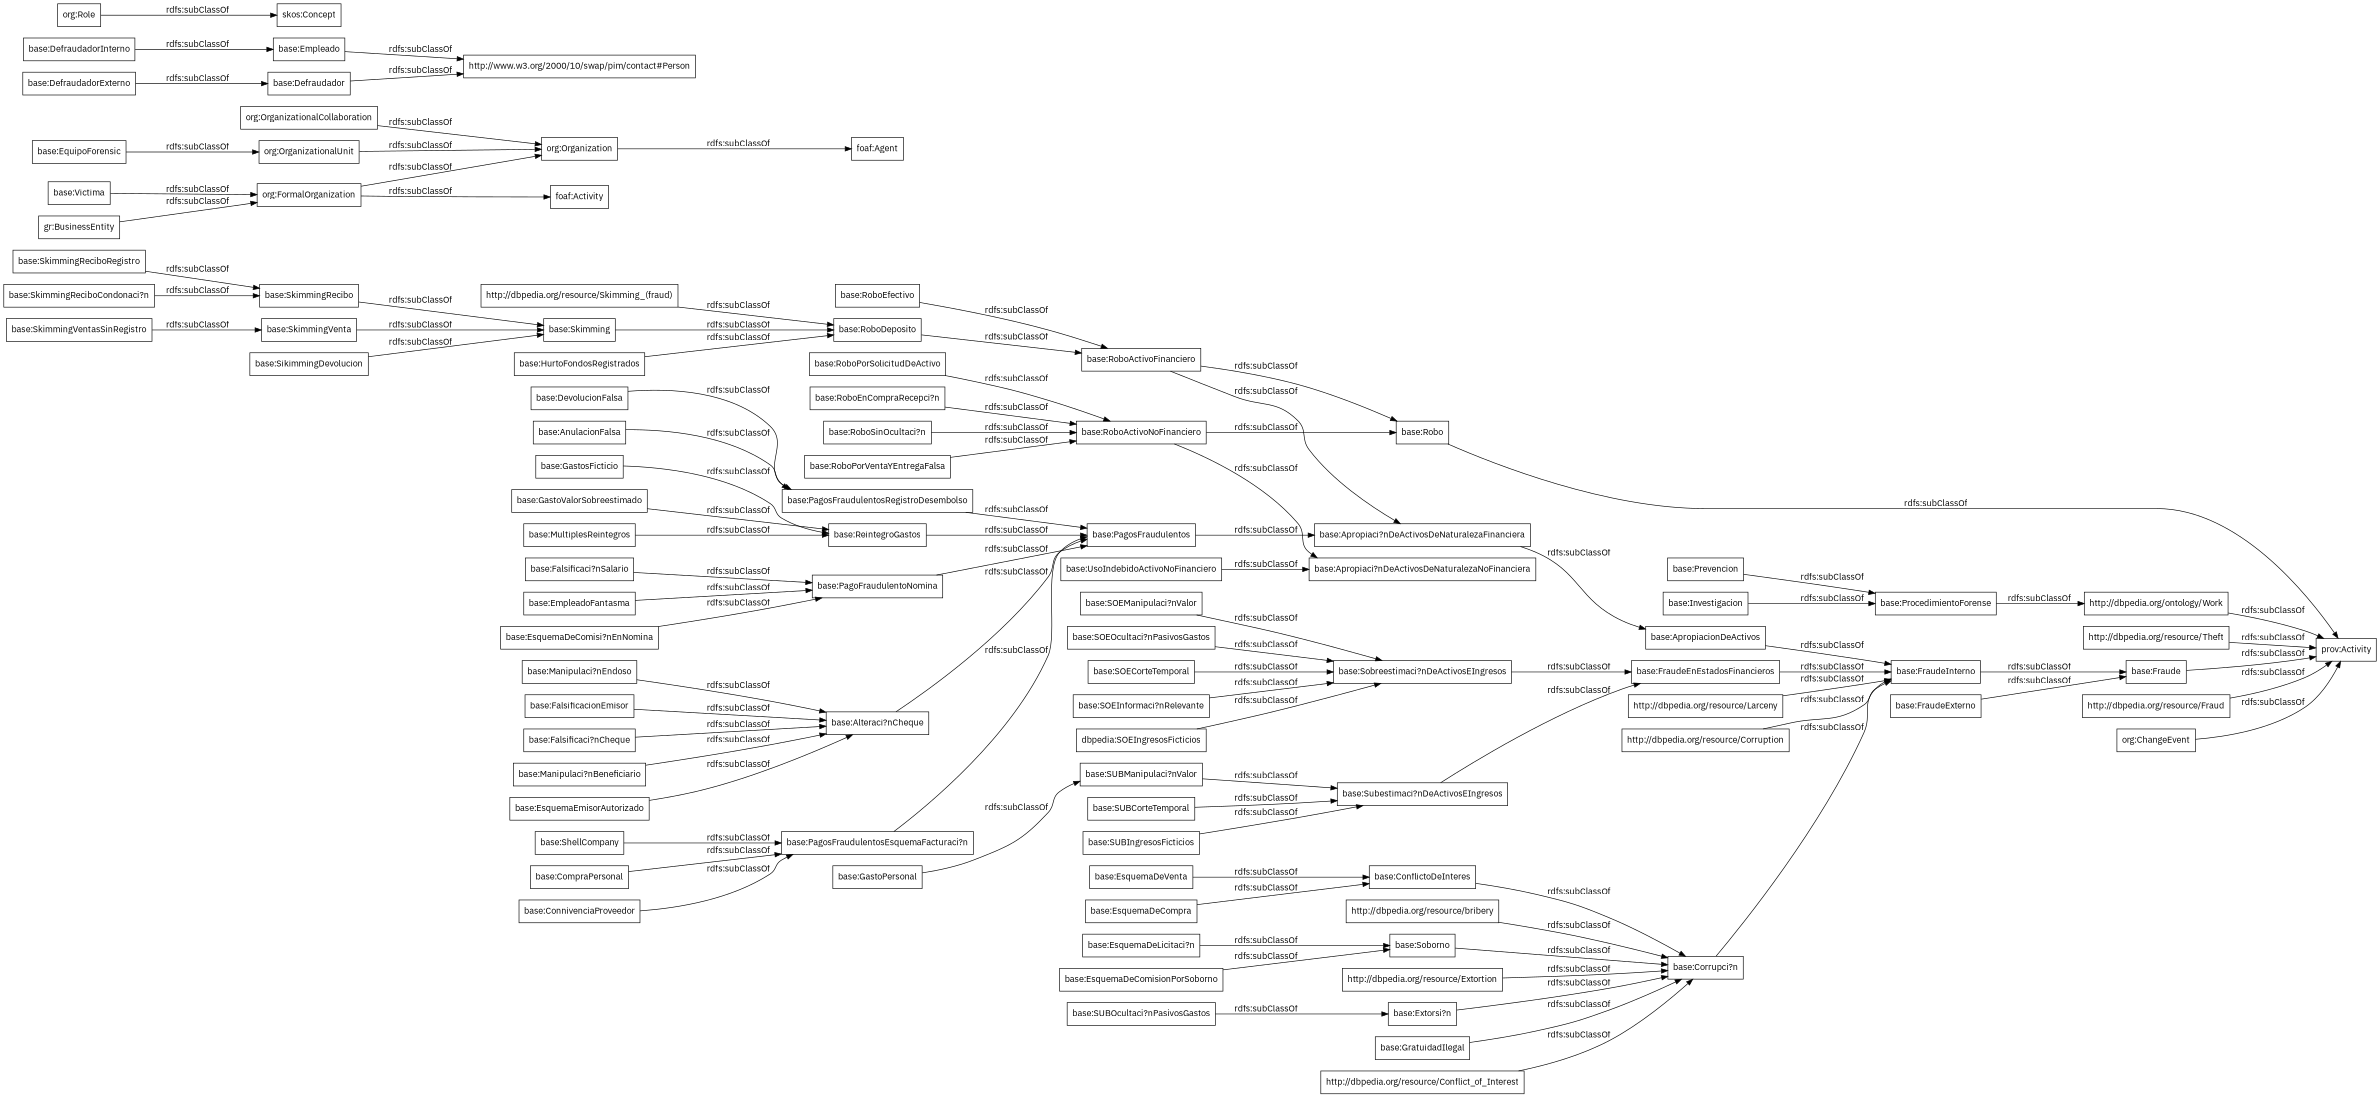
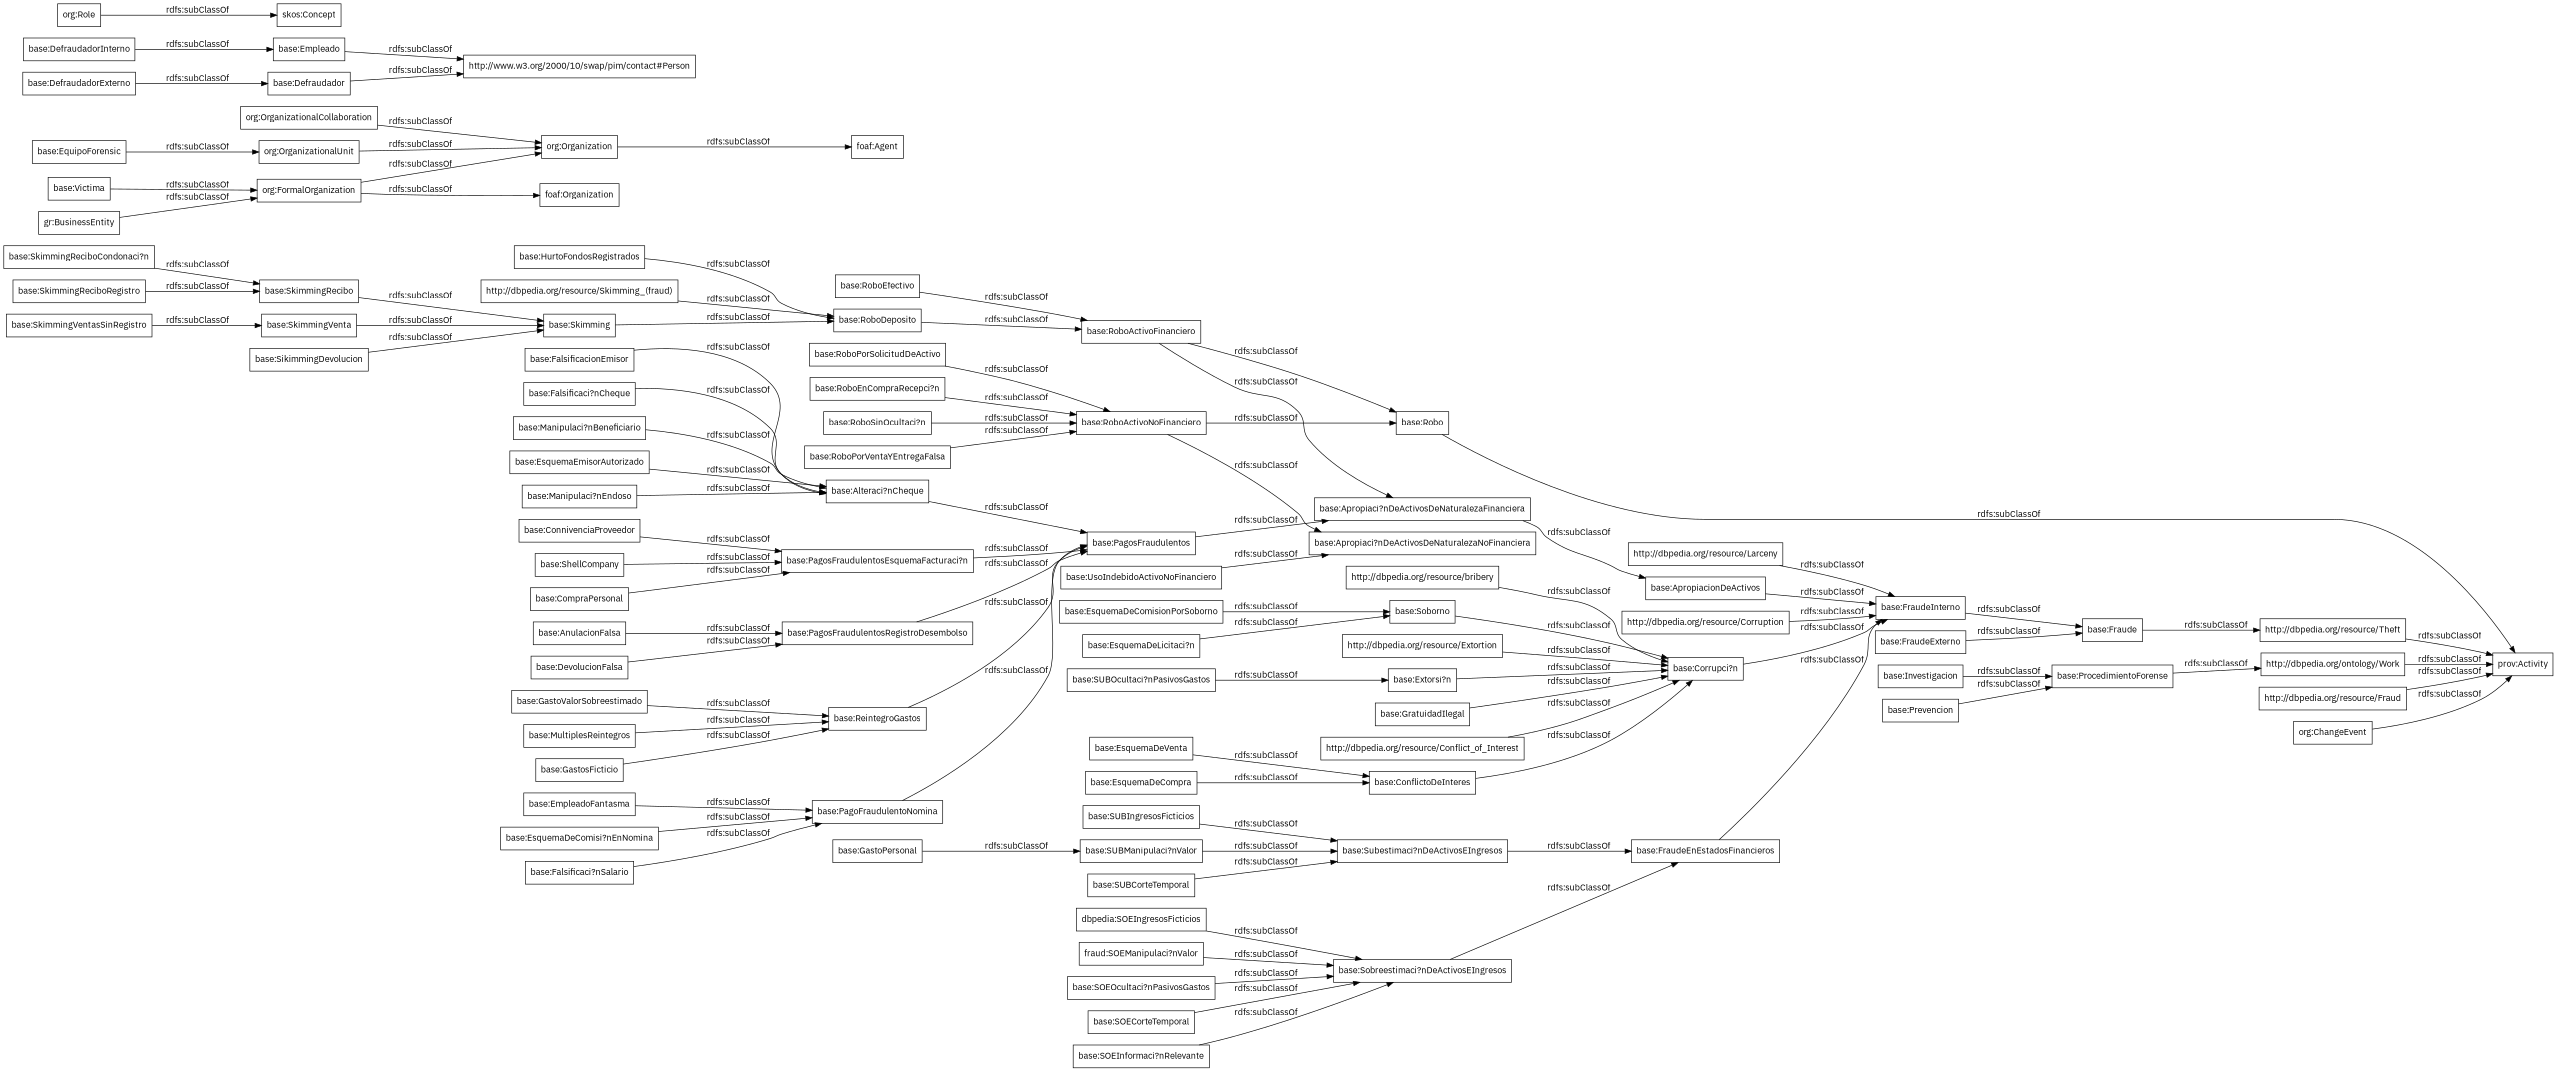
(580, 197) -> (580, 195)
(1141, 604) -> (1141, 954)
(2248, 666) -> (2198, 630)
